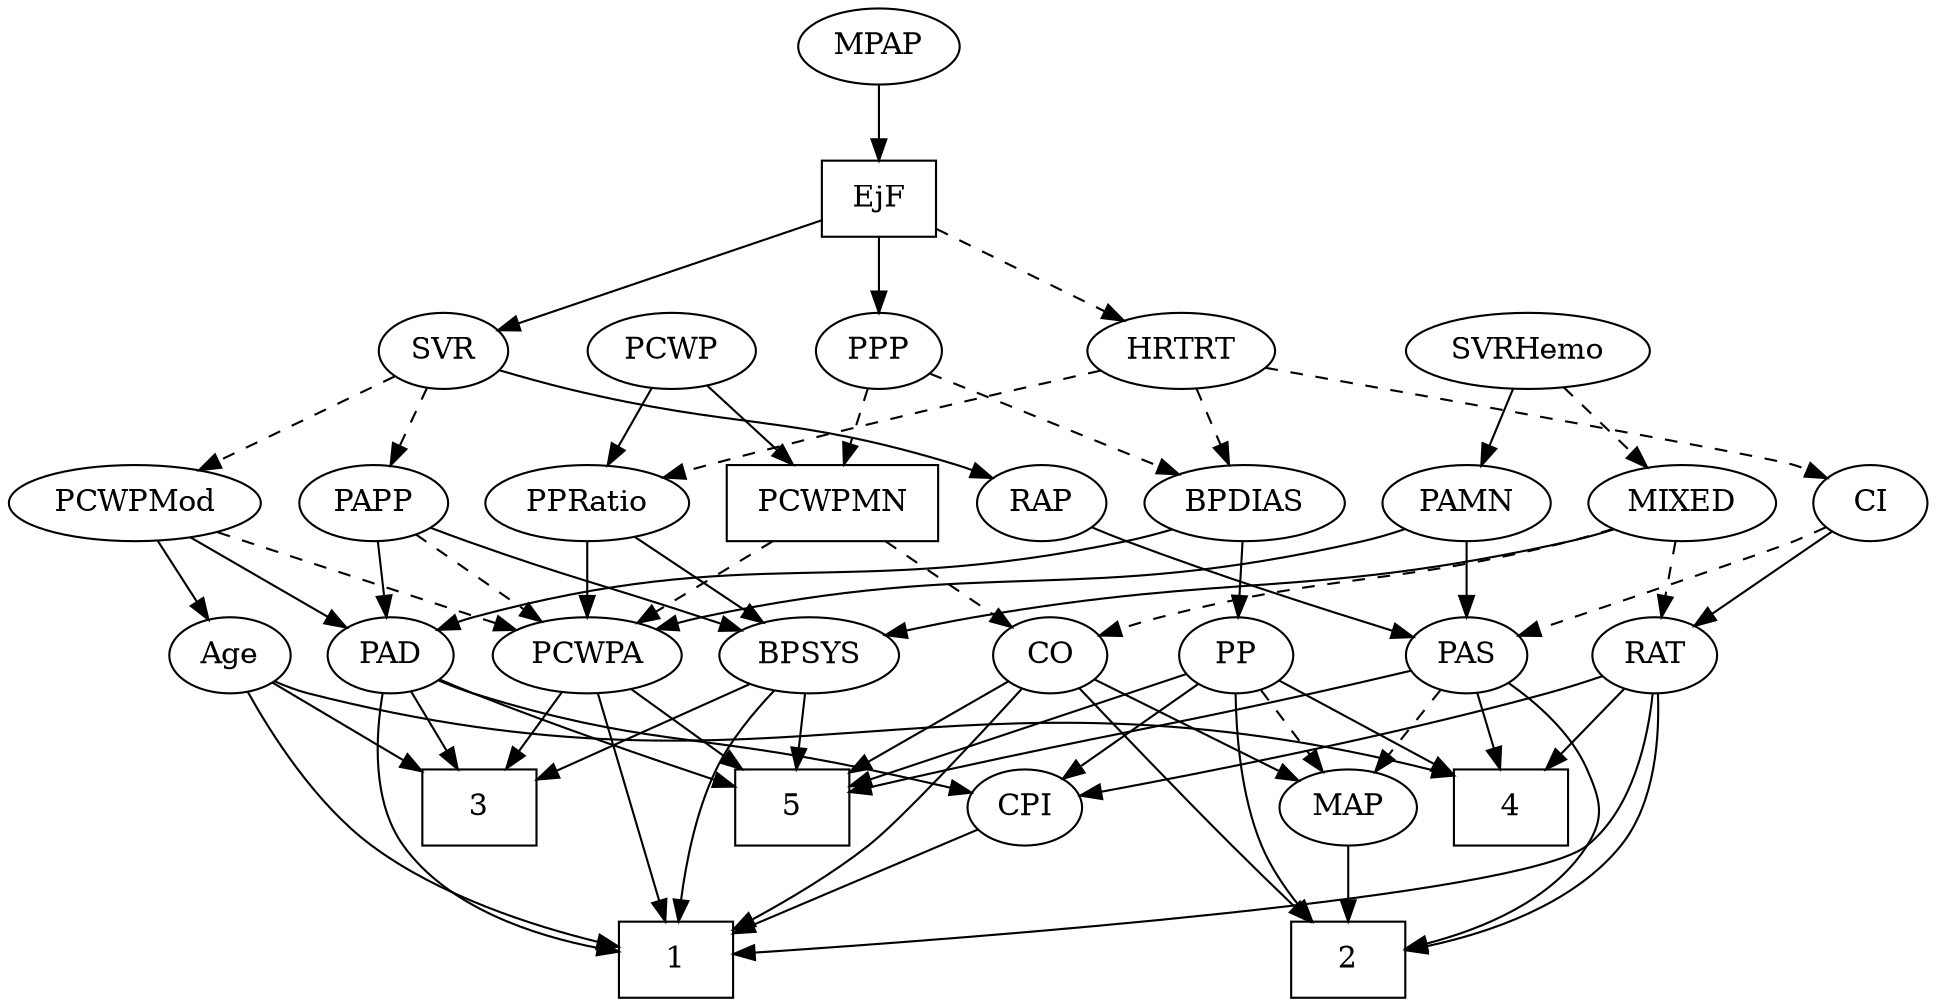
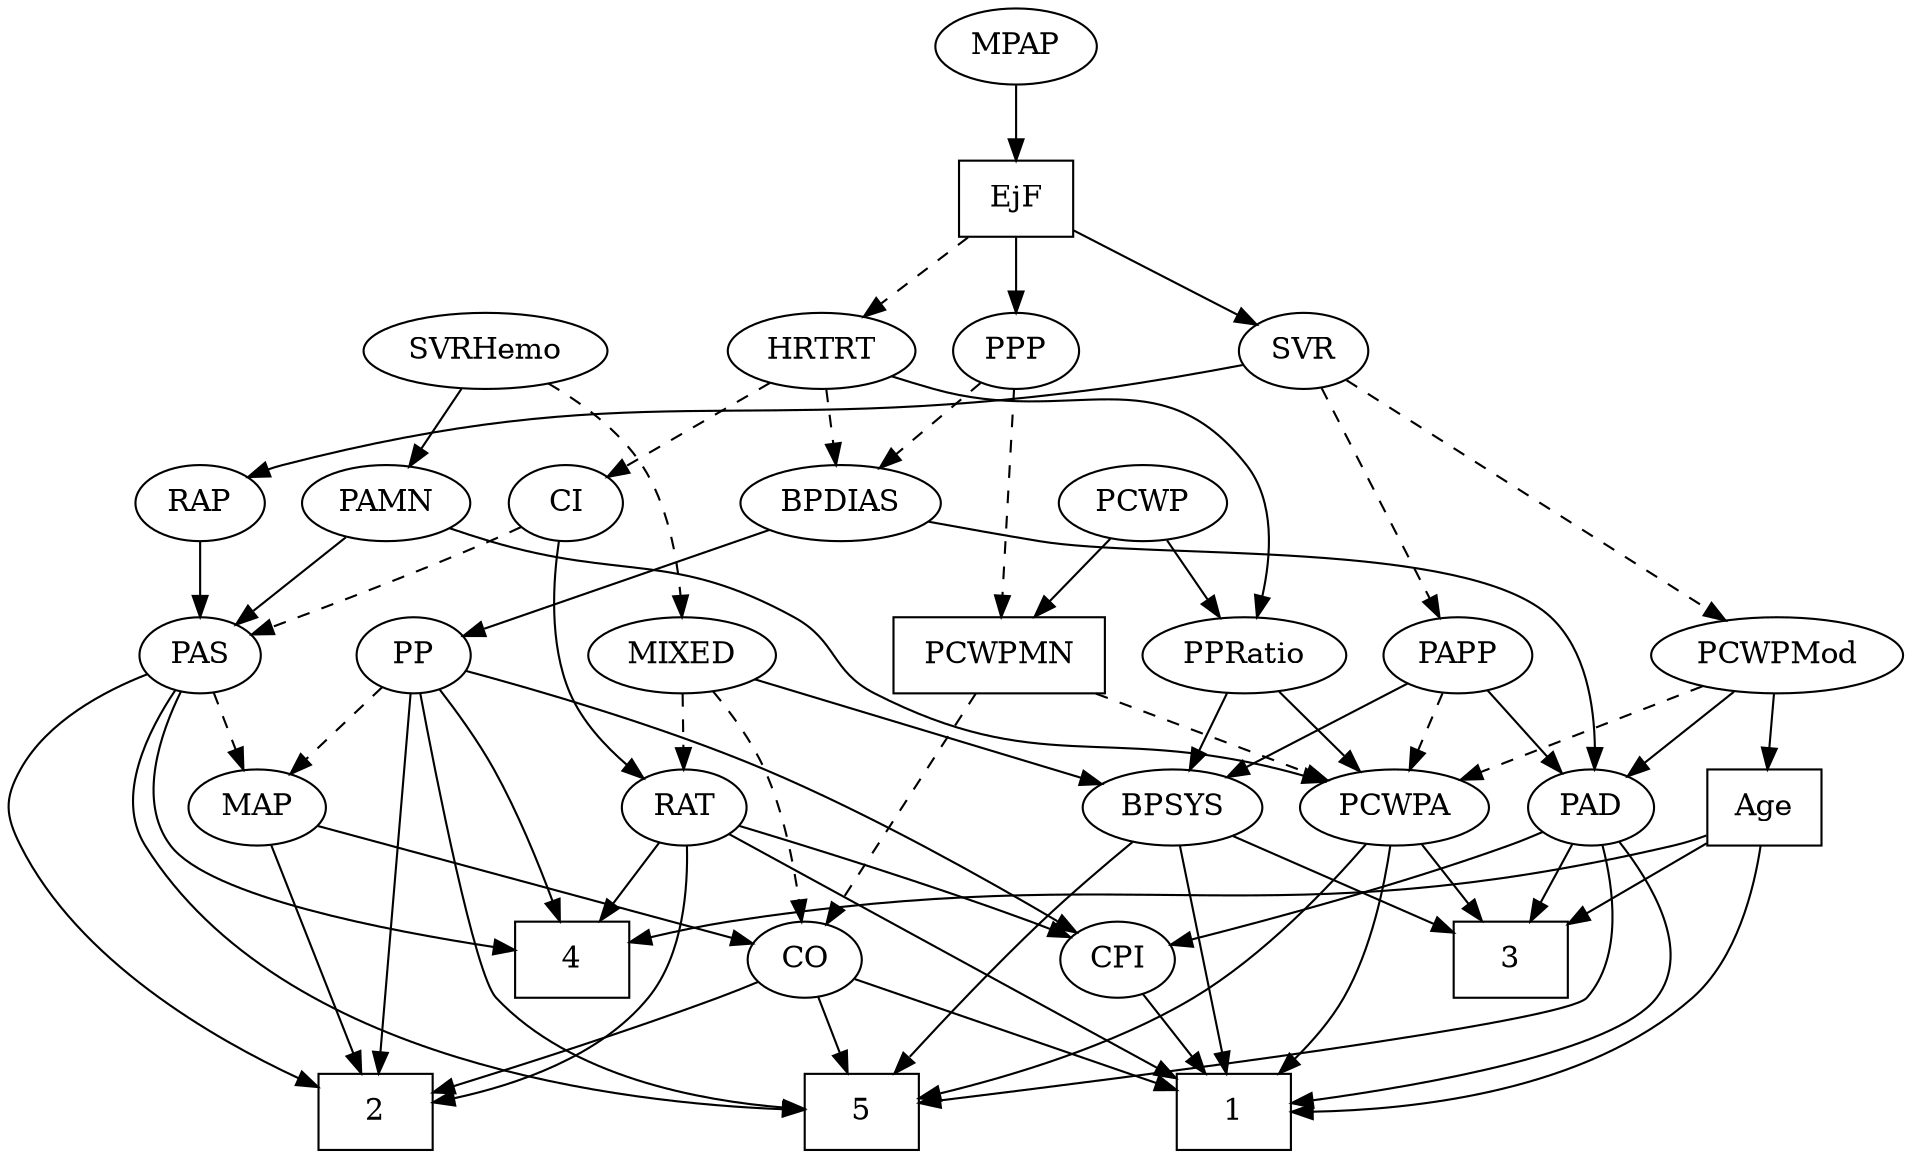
(892, 419) -> (1147, 402)
(230, 655) -> (1764, 808)
(1146, 705) -> (525, 882)
